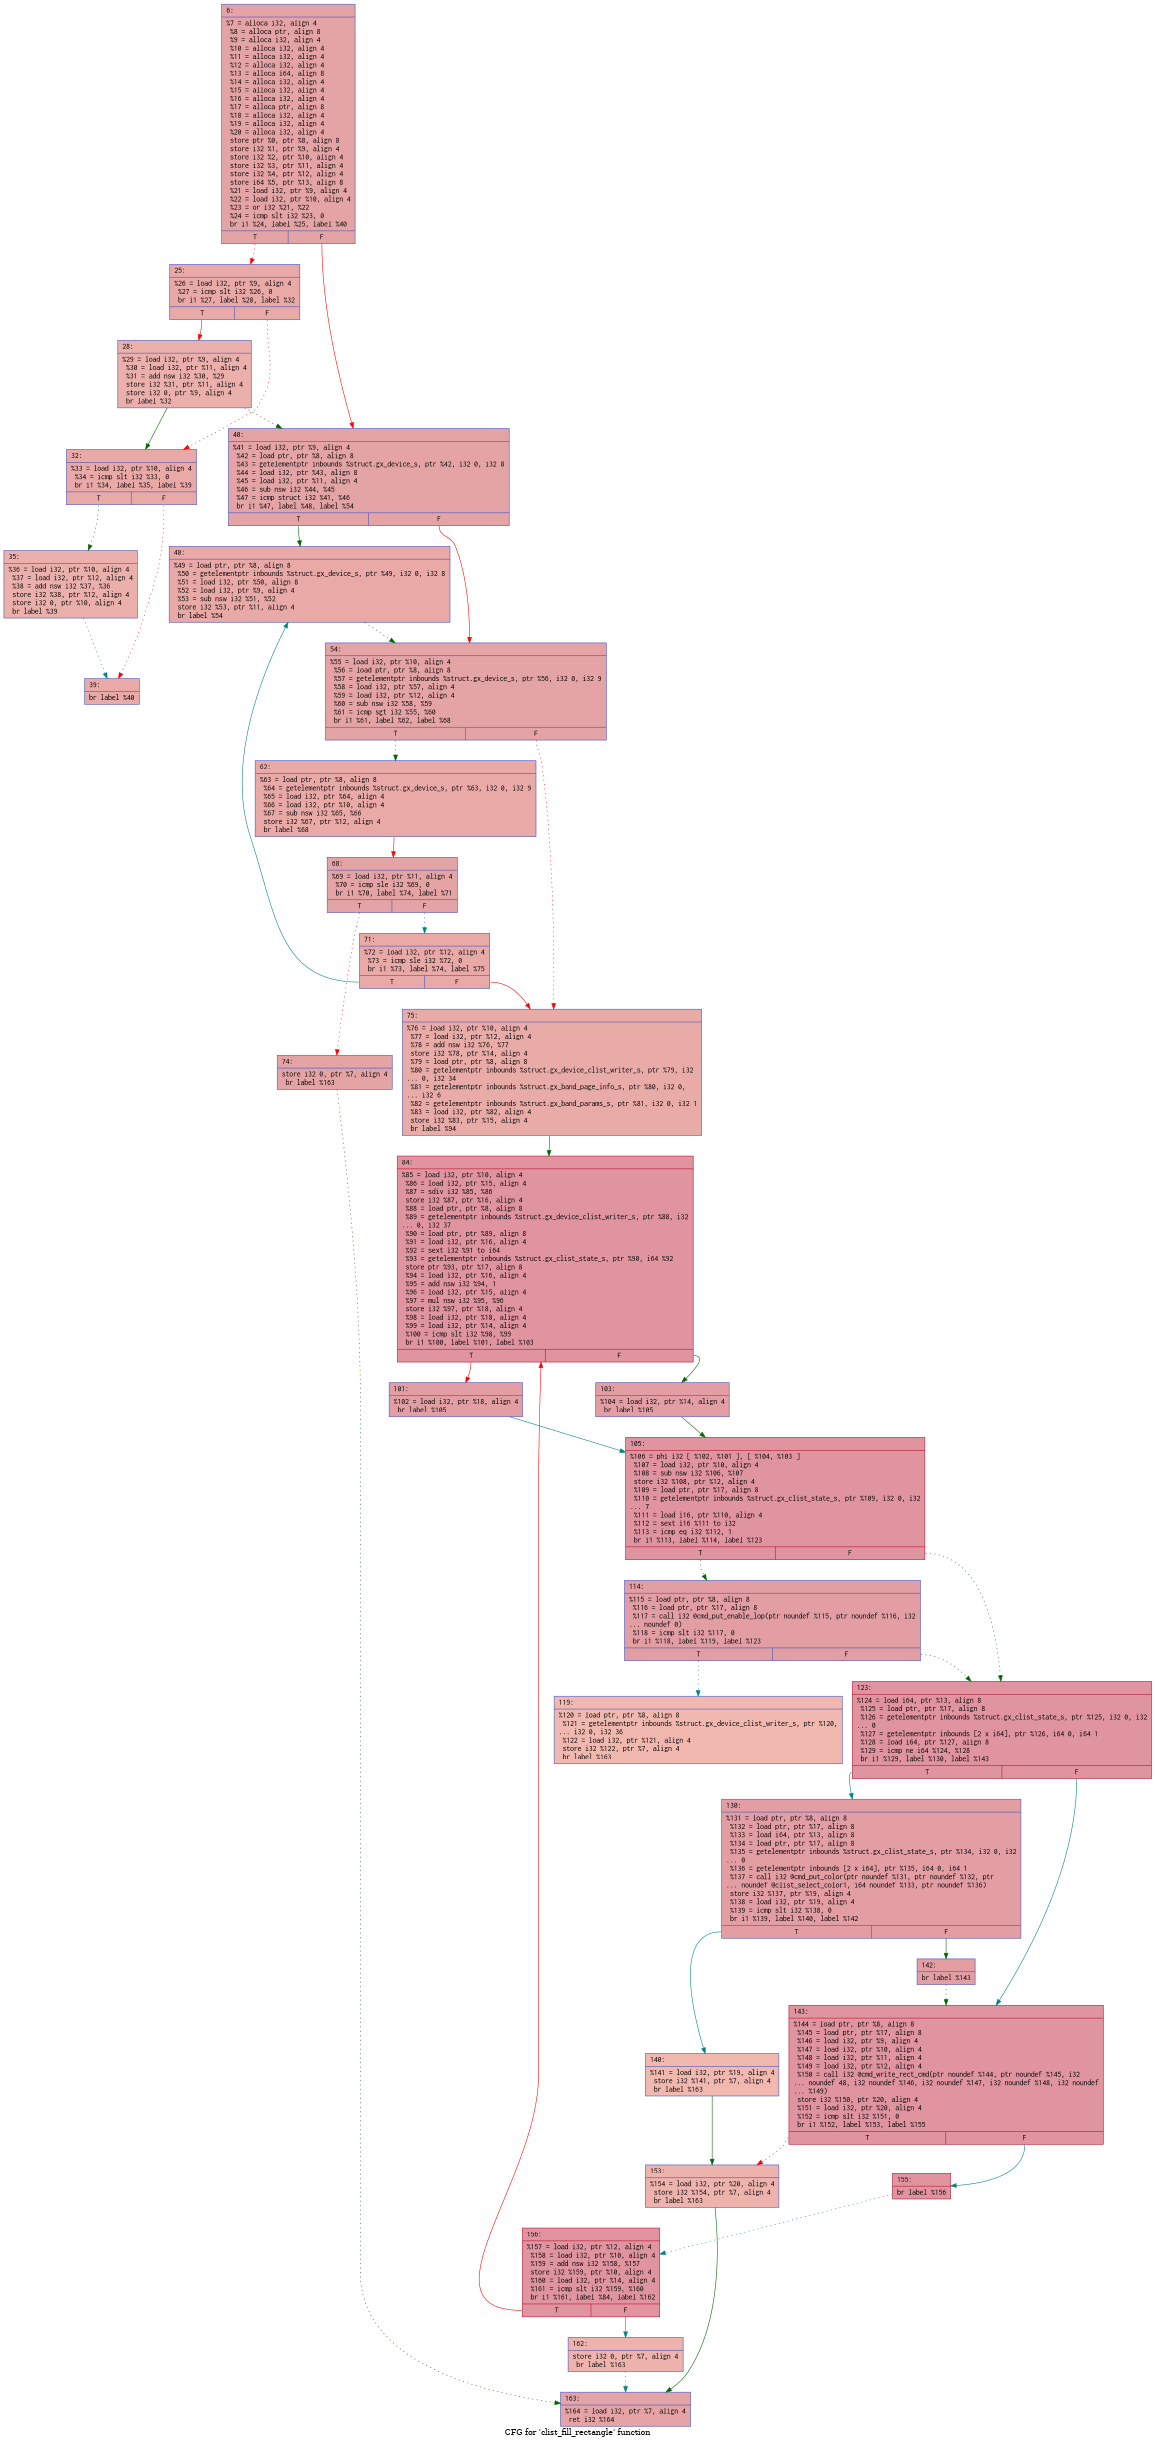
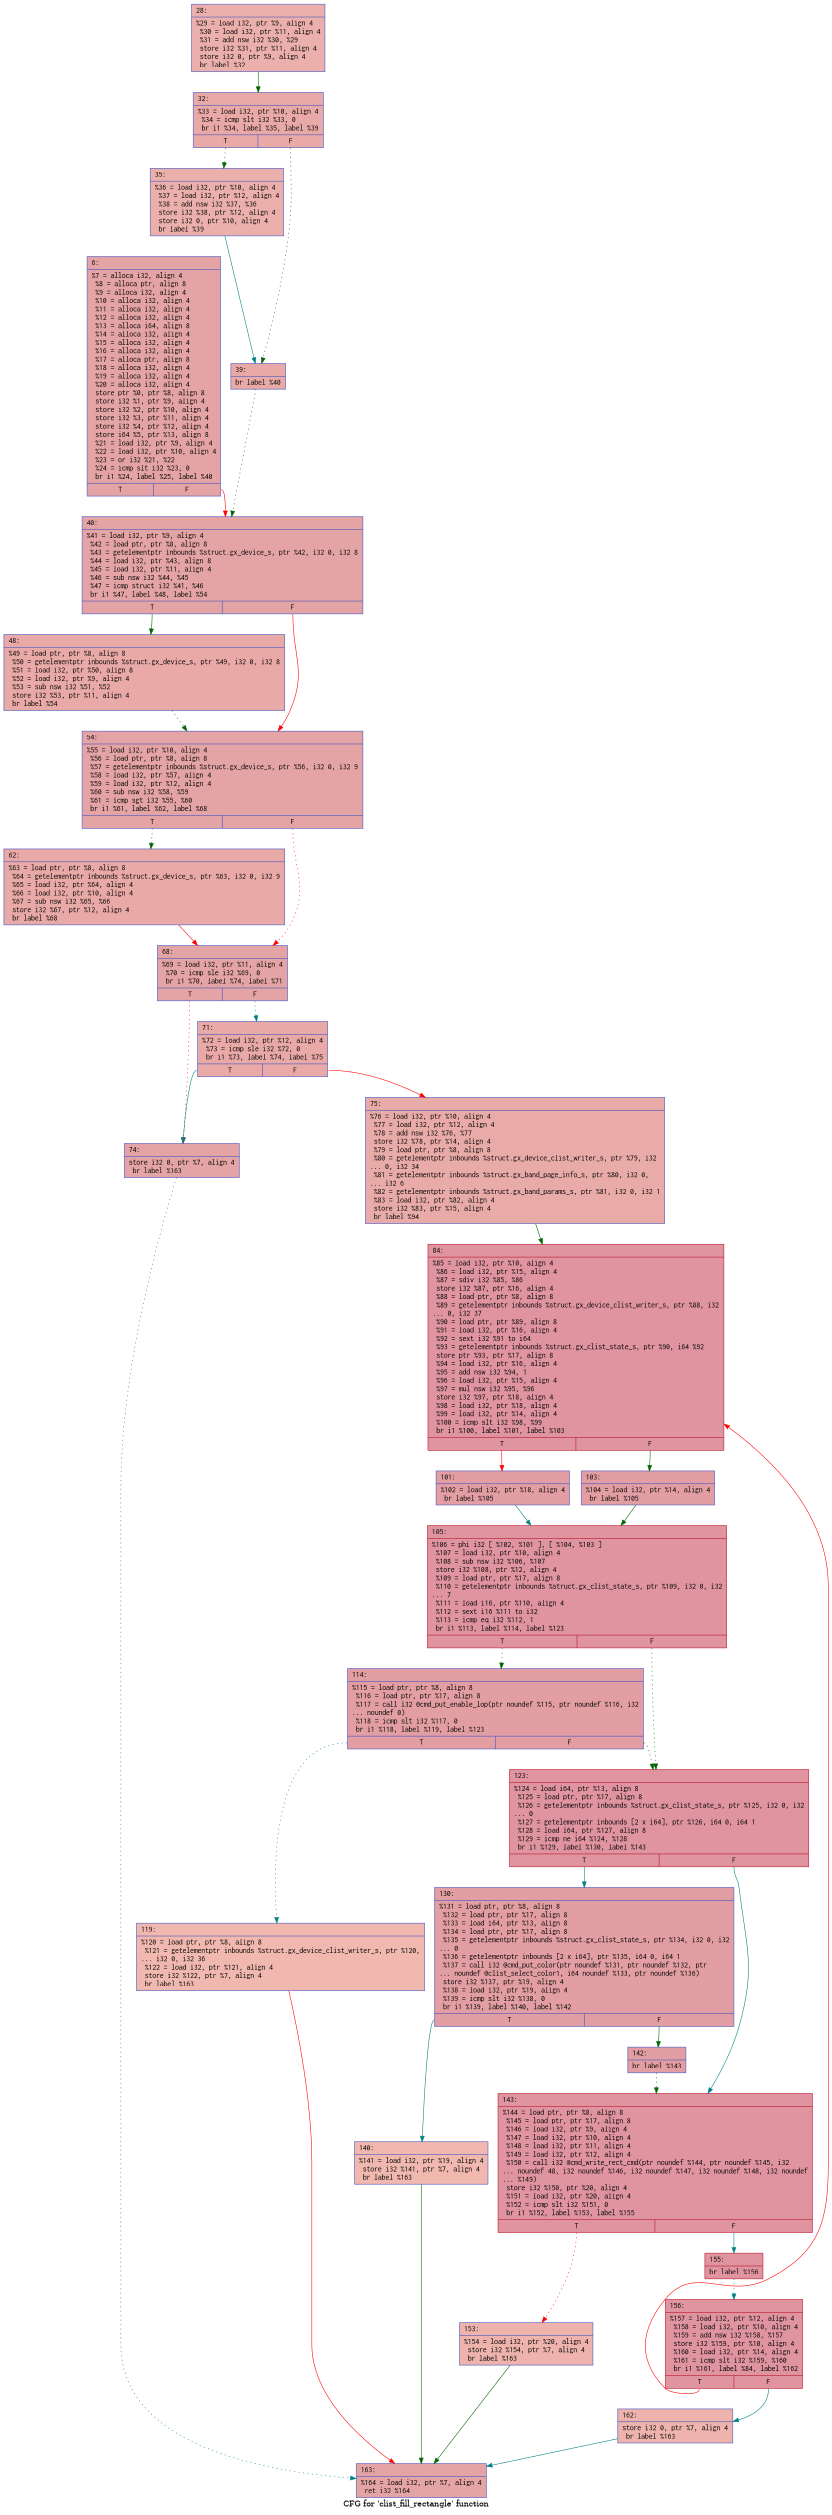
(235, 292) -> none
(261, 417) -> (244, 450)
(152, 592) -> (286, 254)
(94, 646) -> (239, 297)
(248, 828) -> (187, 1103)
(551, 871) -> (300, 888)
(360, 1808) -> (121, 1903)
(712, 2128) -> (421, 2321)
none -> (312, 2239)
(626, 2379) -> (555, 2452)
